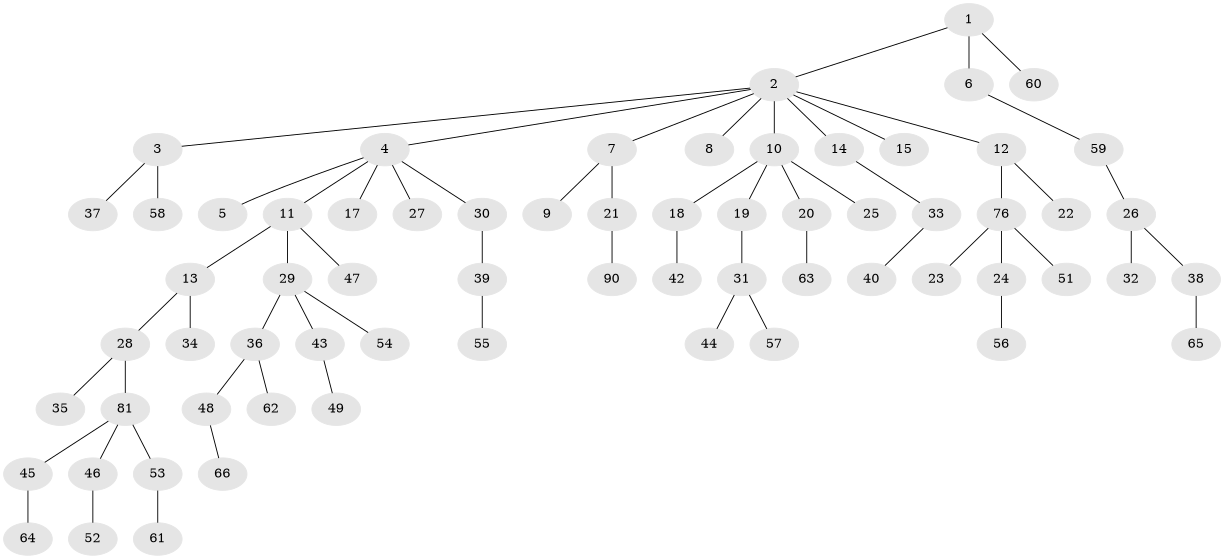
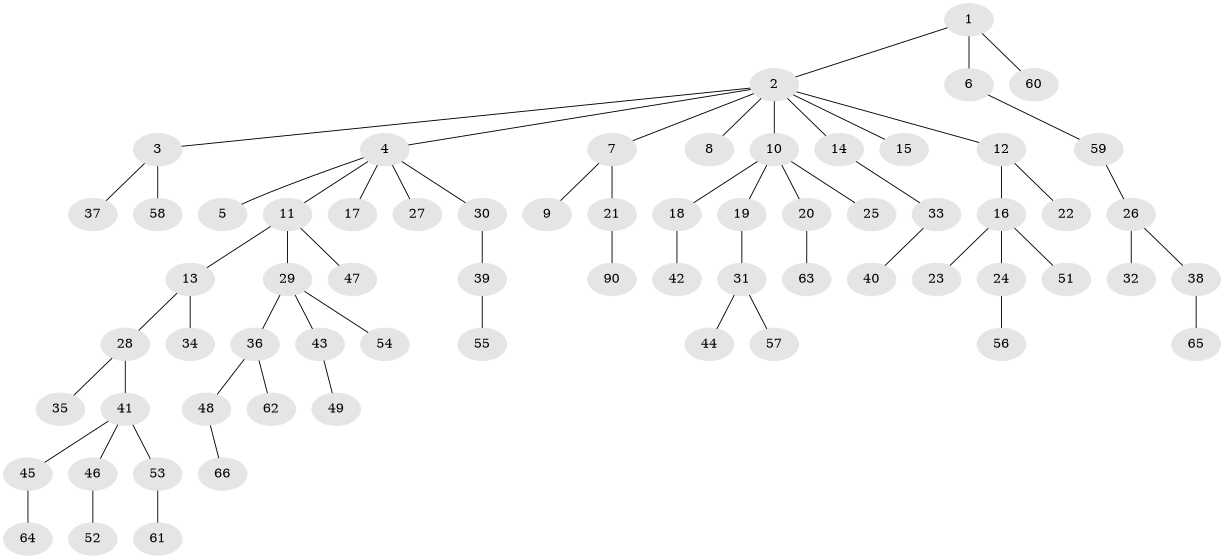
(1001, 215) -> (1001, 215)
(125, 409) -> (125, 409)
